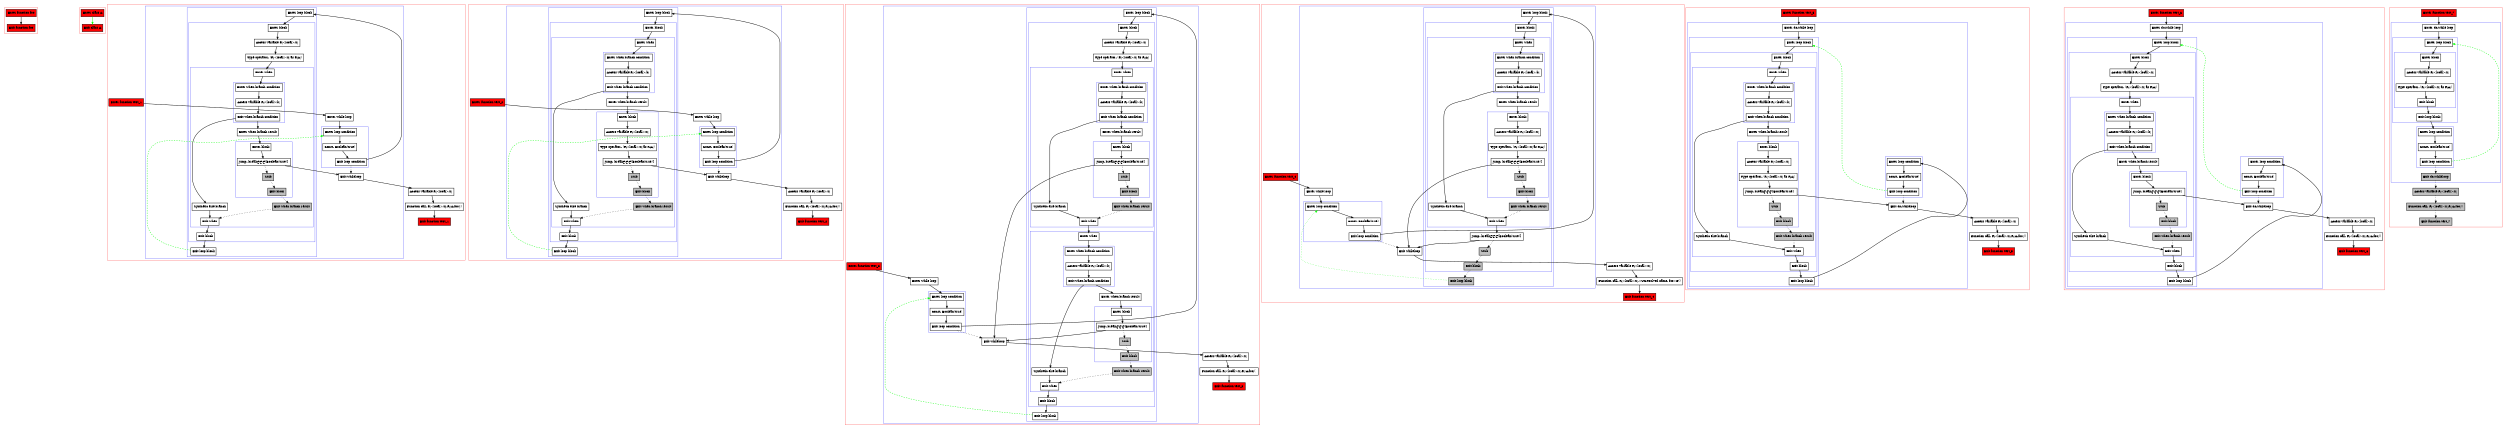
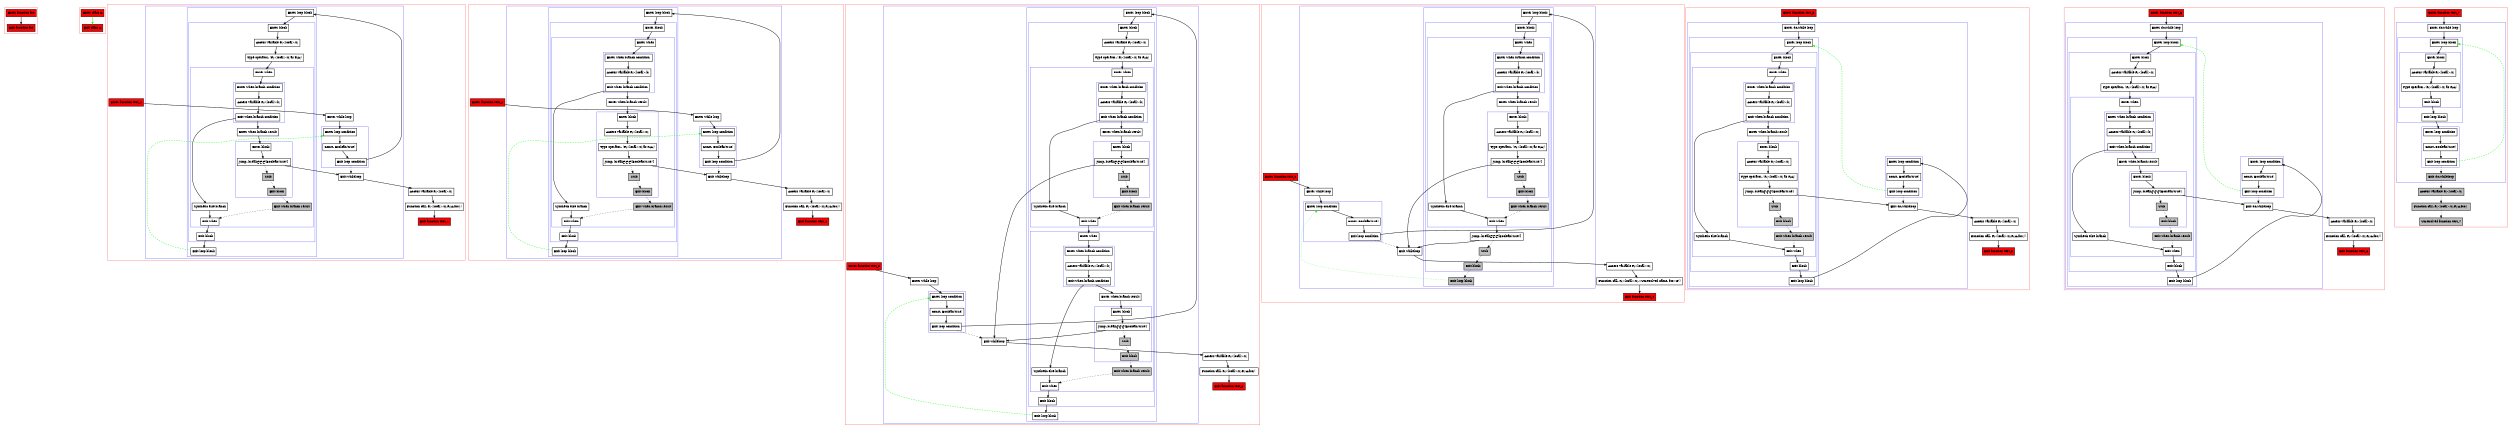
(2436, 222) -> (2441, 222)
